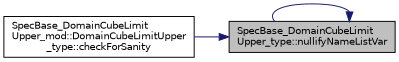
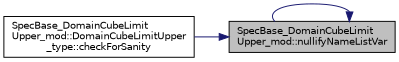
(312, 37) -> (312, 37)
